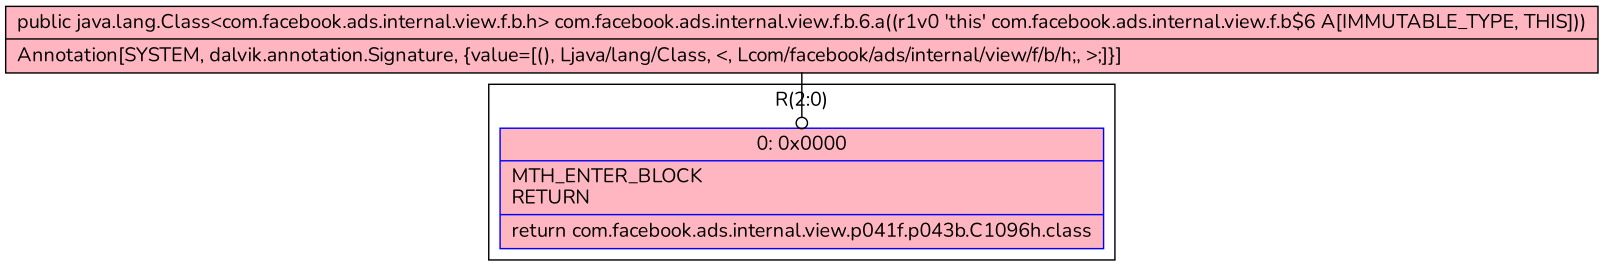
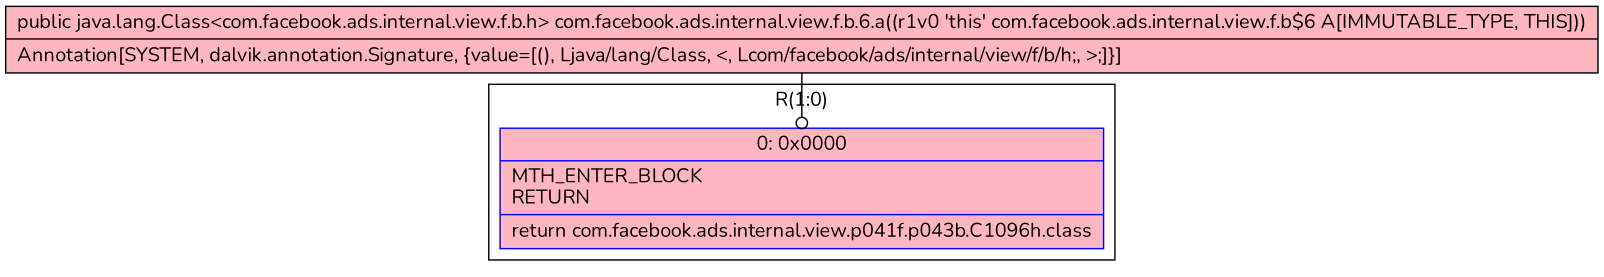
(802, 101) -> (802, 101)
